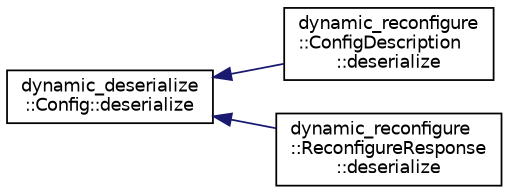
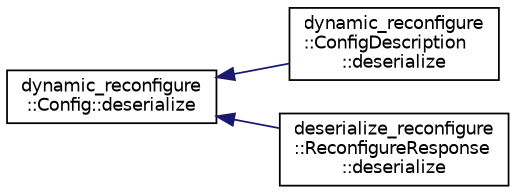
(110, 97) -> (112, 97)
(389, 150) -> (394, 150)
